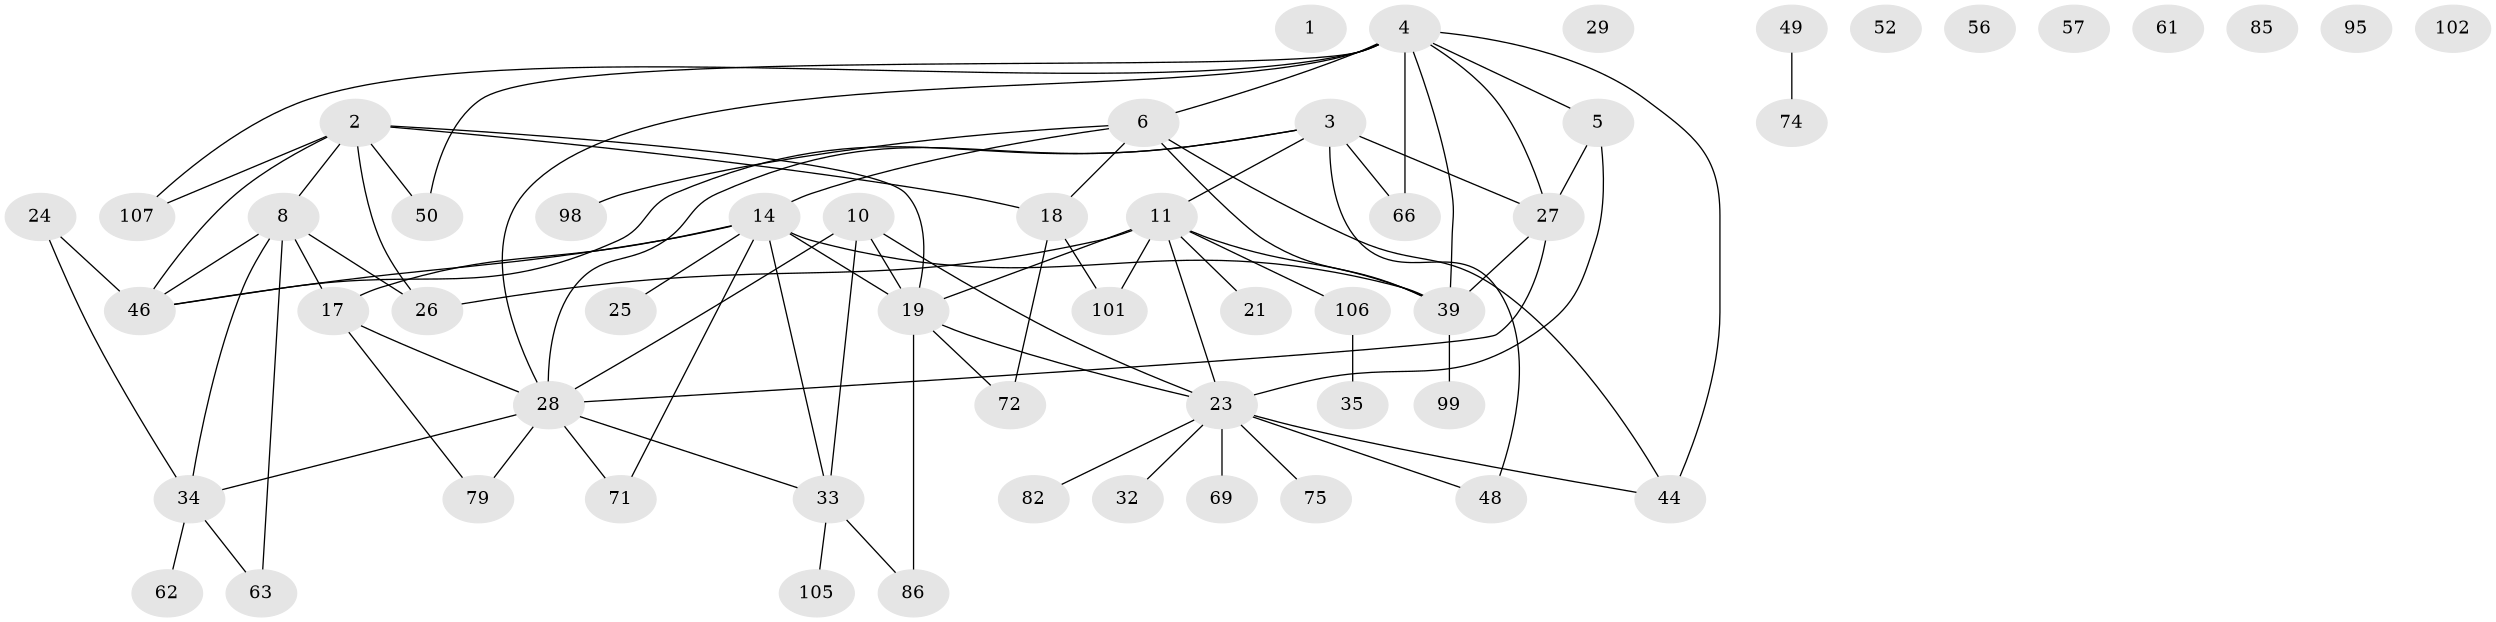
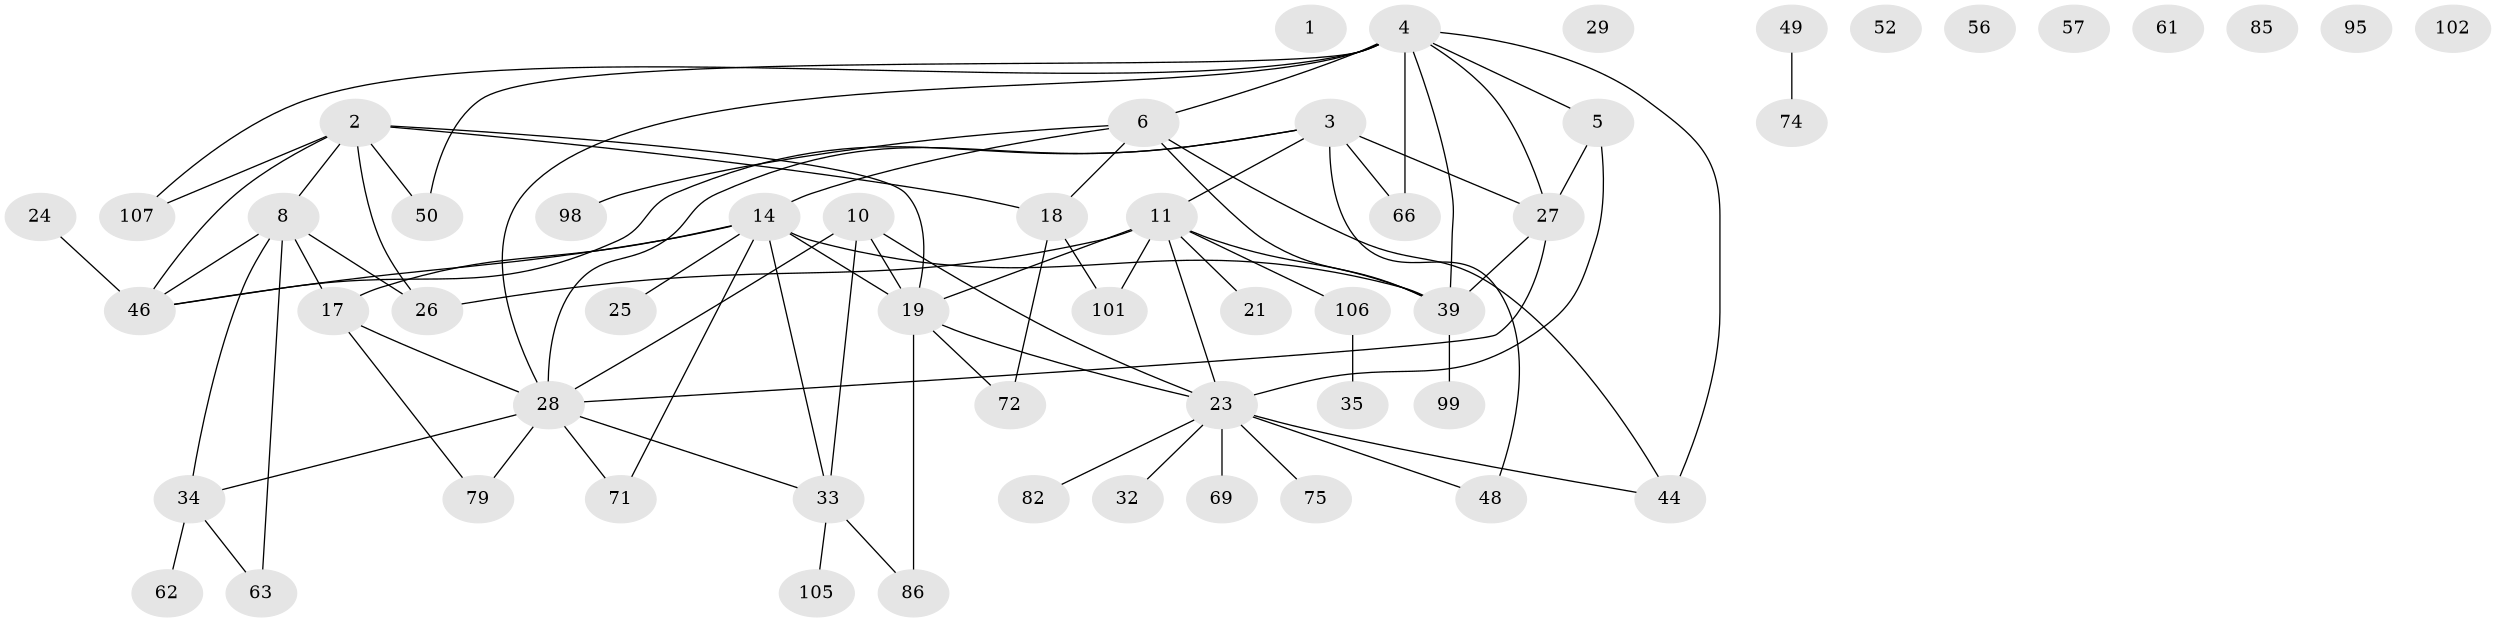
(107, 362) -> none
